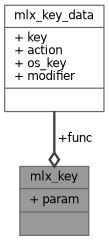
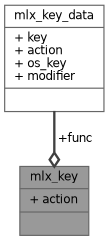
(54, 200) -> (54, 200)
